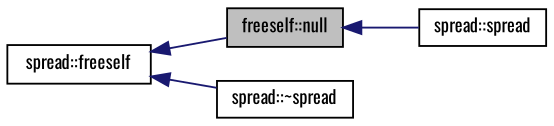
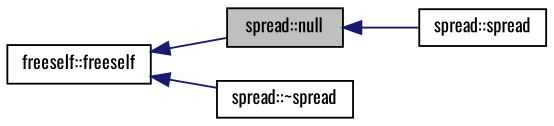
(285, 28) -> (285, 28)
(79, 64) -> (79, 64)
